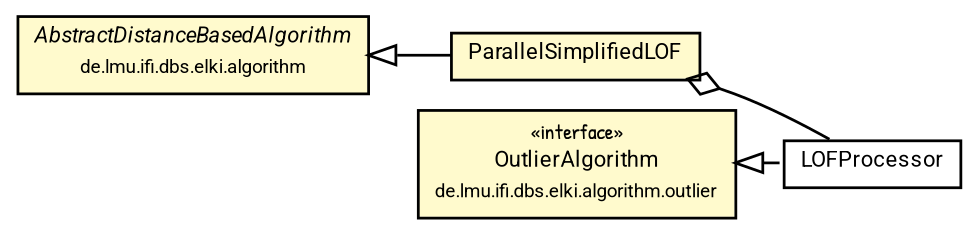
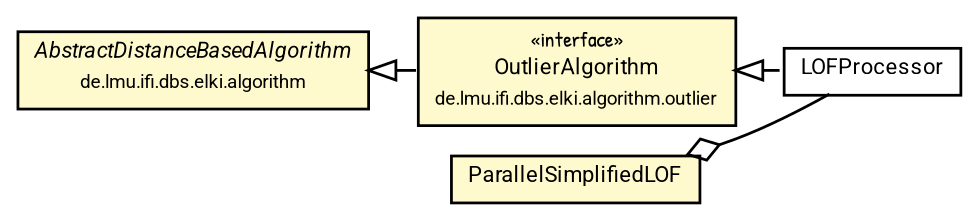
(424, 55) -> (406, 70)
